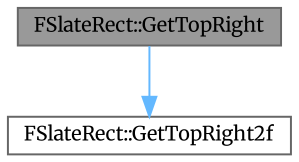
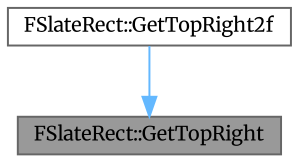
(149, 71) -> (149, 71)
